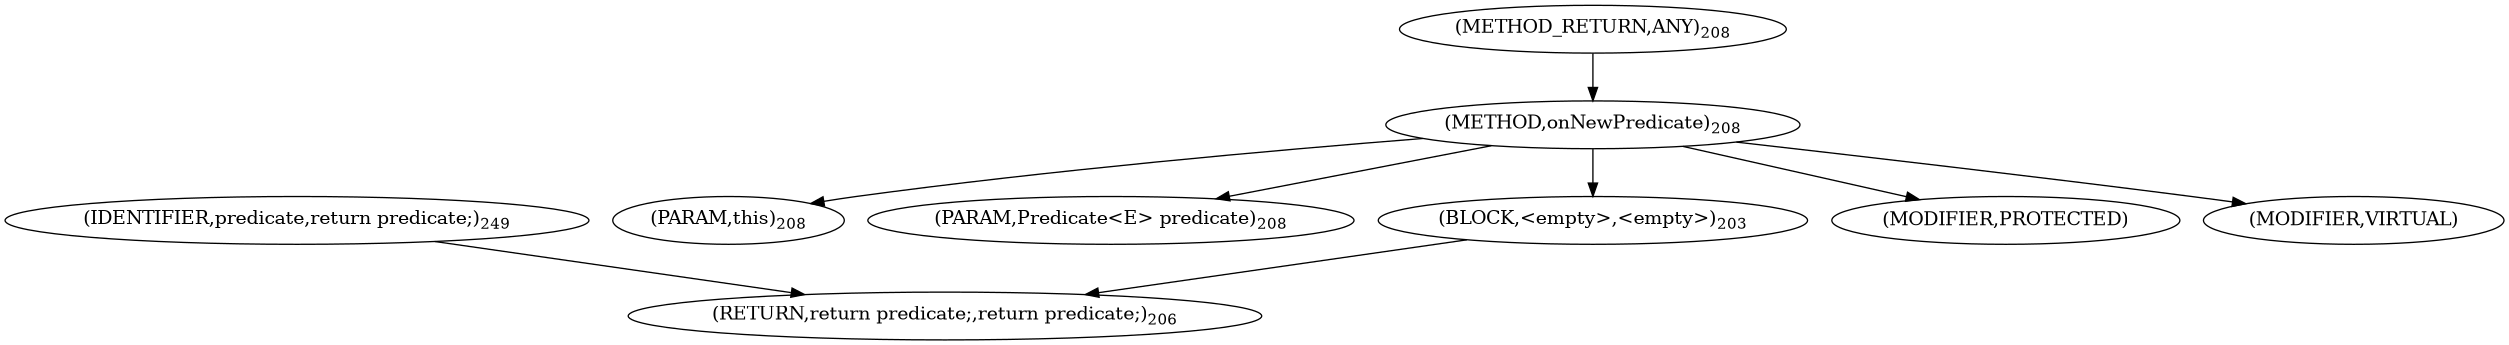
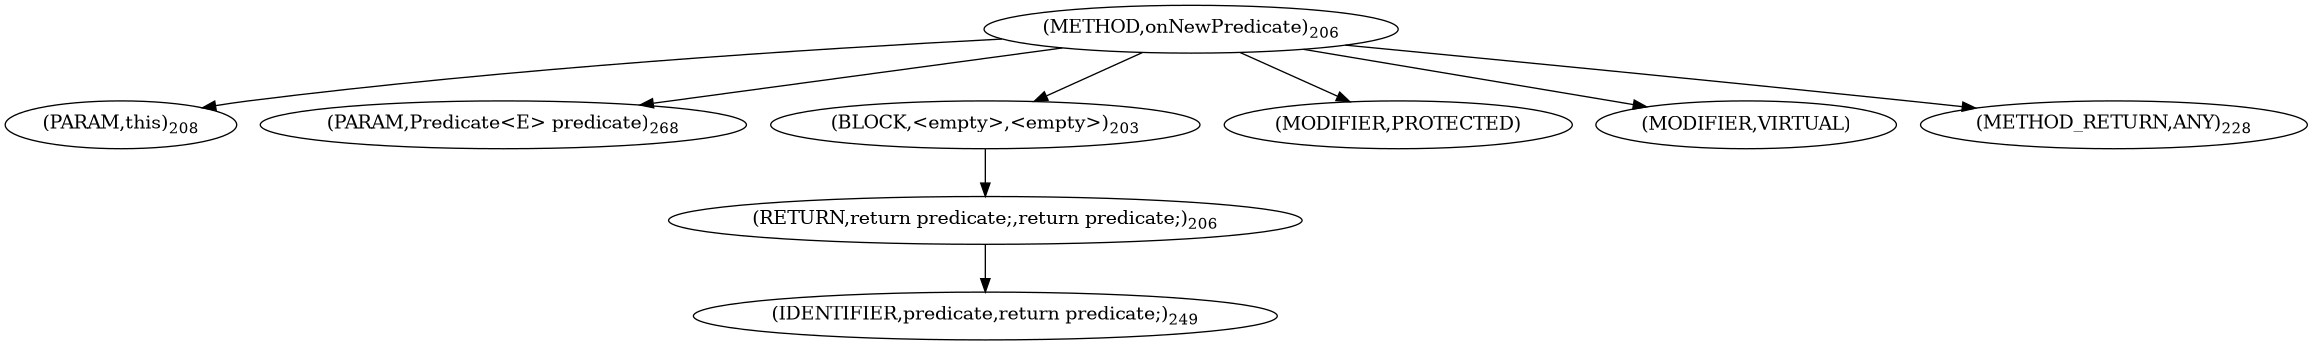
(1716, 27) -> (2237, 123)
(1593, 70) -> (1654, 75)
(1726, 123) -> (1325, 27)
(1272, 218) -> (665, 123)
(613, 267) -> (985, 262)
